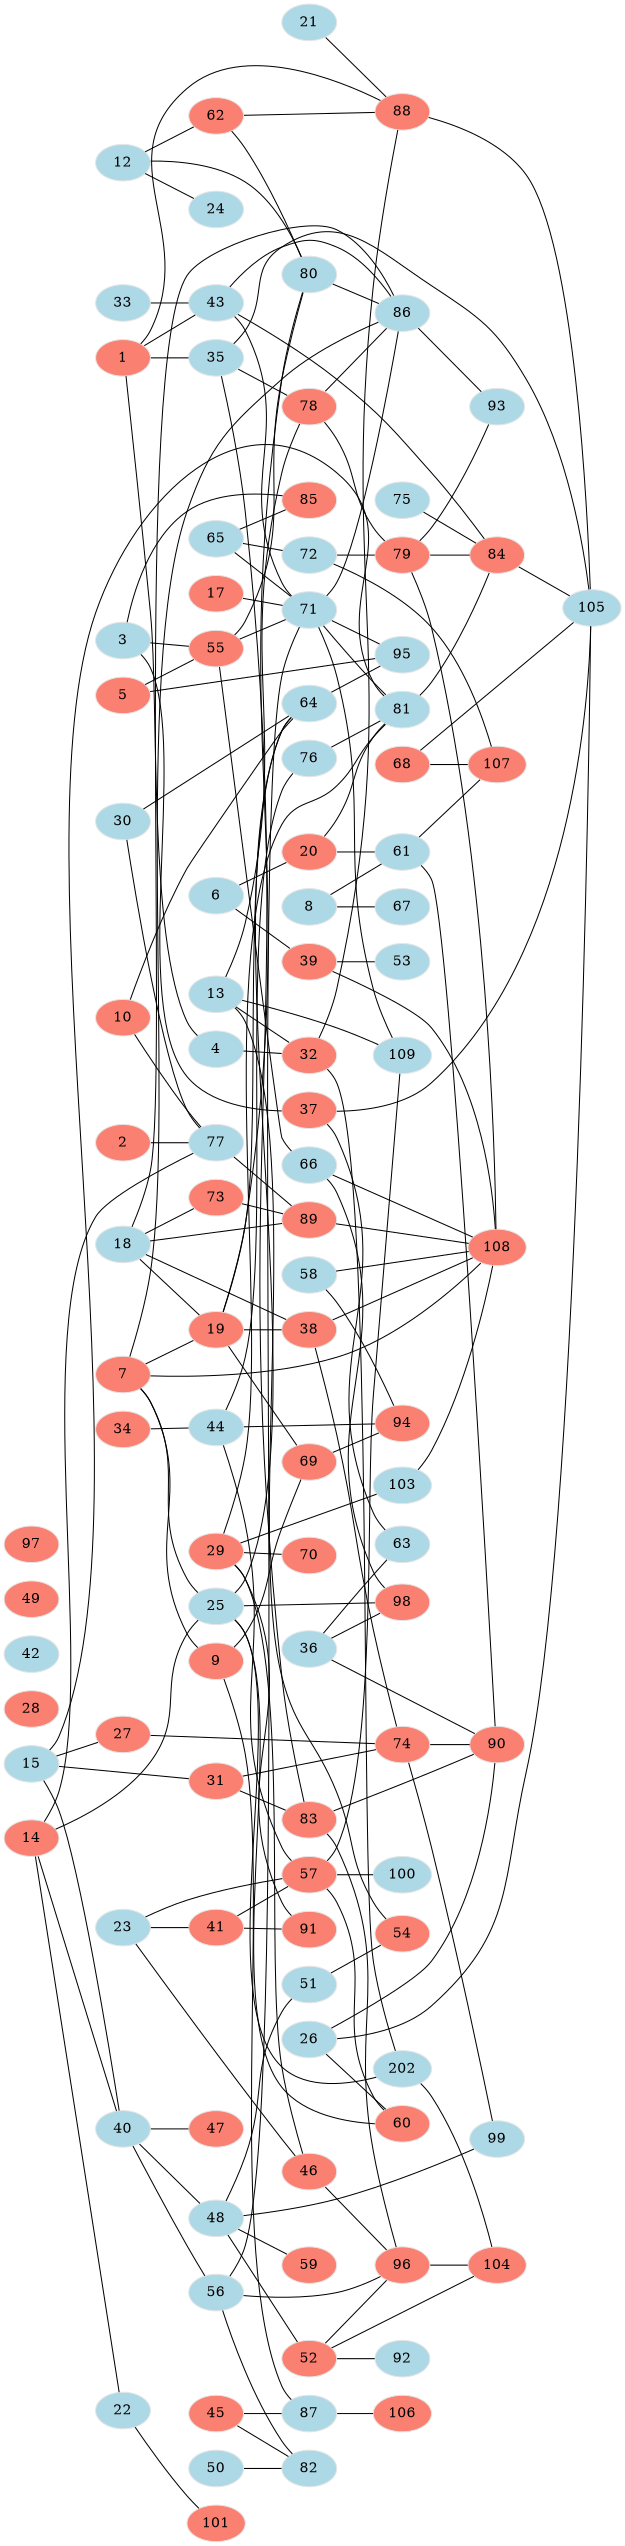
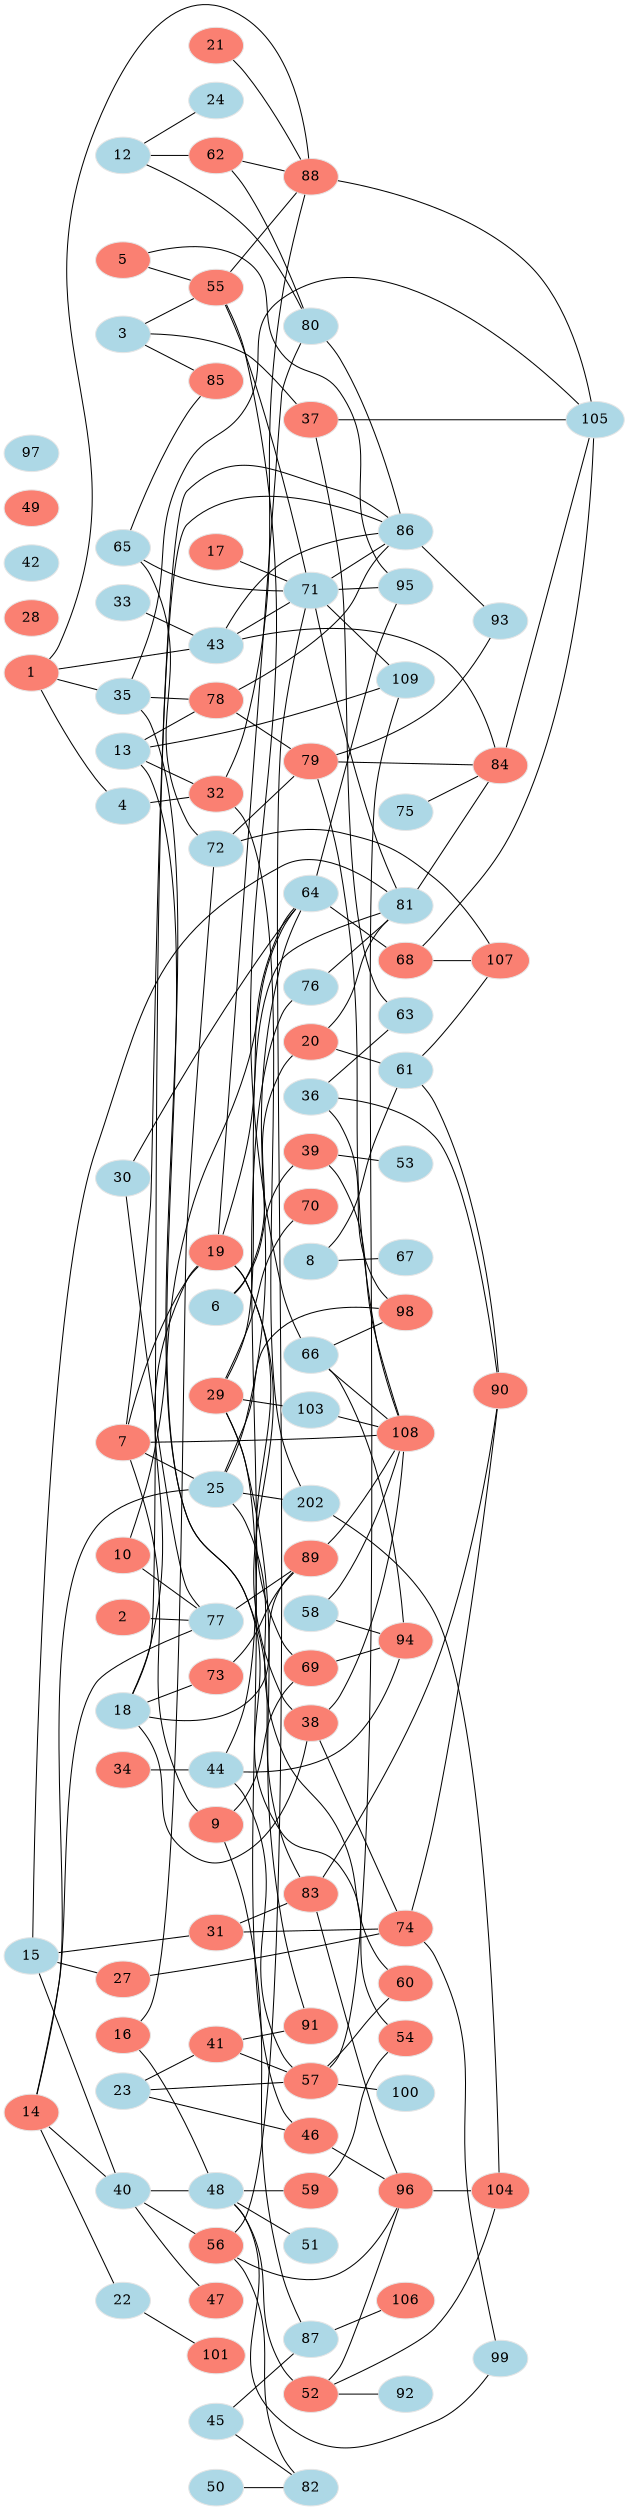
(309, 22) -> (216, 46)
(274, 466) -> (262, 234)
none -> (358, 927)
none -> (386, 1510)
(32, 1544) -> (32, 453)
(347, 1964) -> (358, 2115)
none -> (123, 2035)
(309, 2039) -> none
(216, 2293) -> (216, 2246)
(216, 2414) -> (216, 2422)
